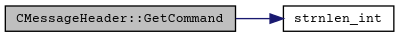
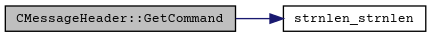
(339, 19) -> (355, 19)
